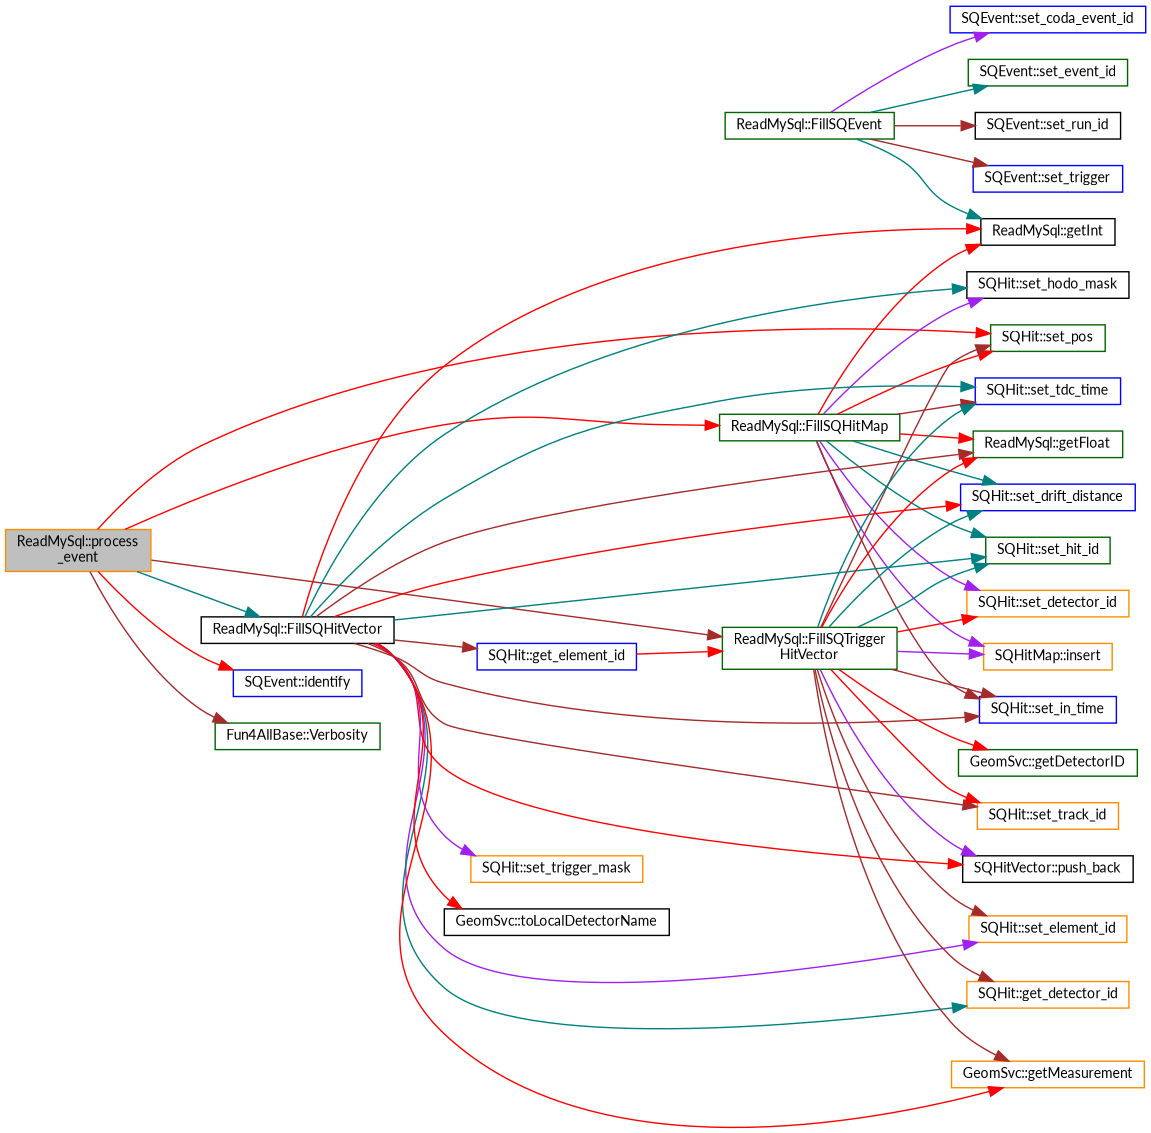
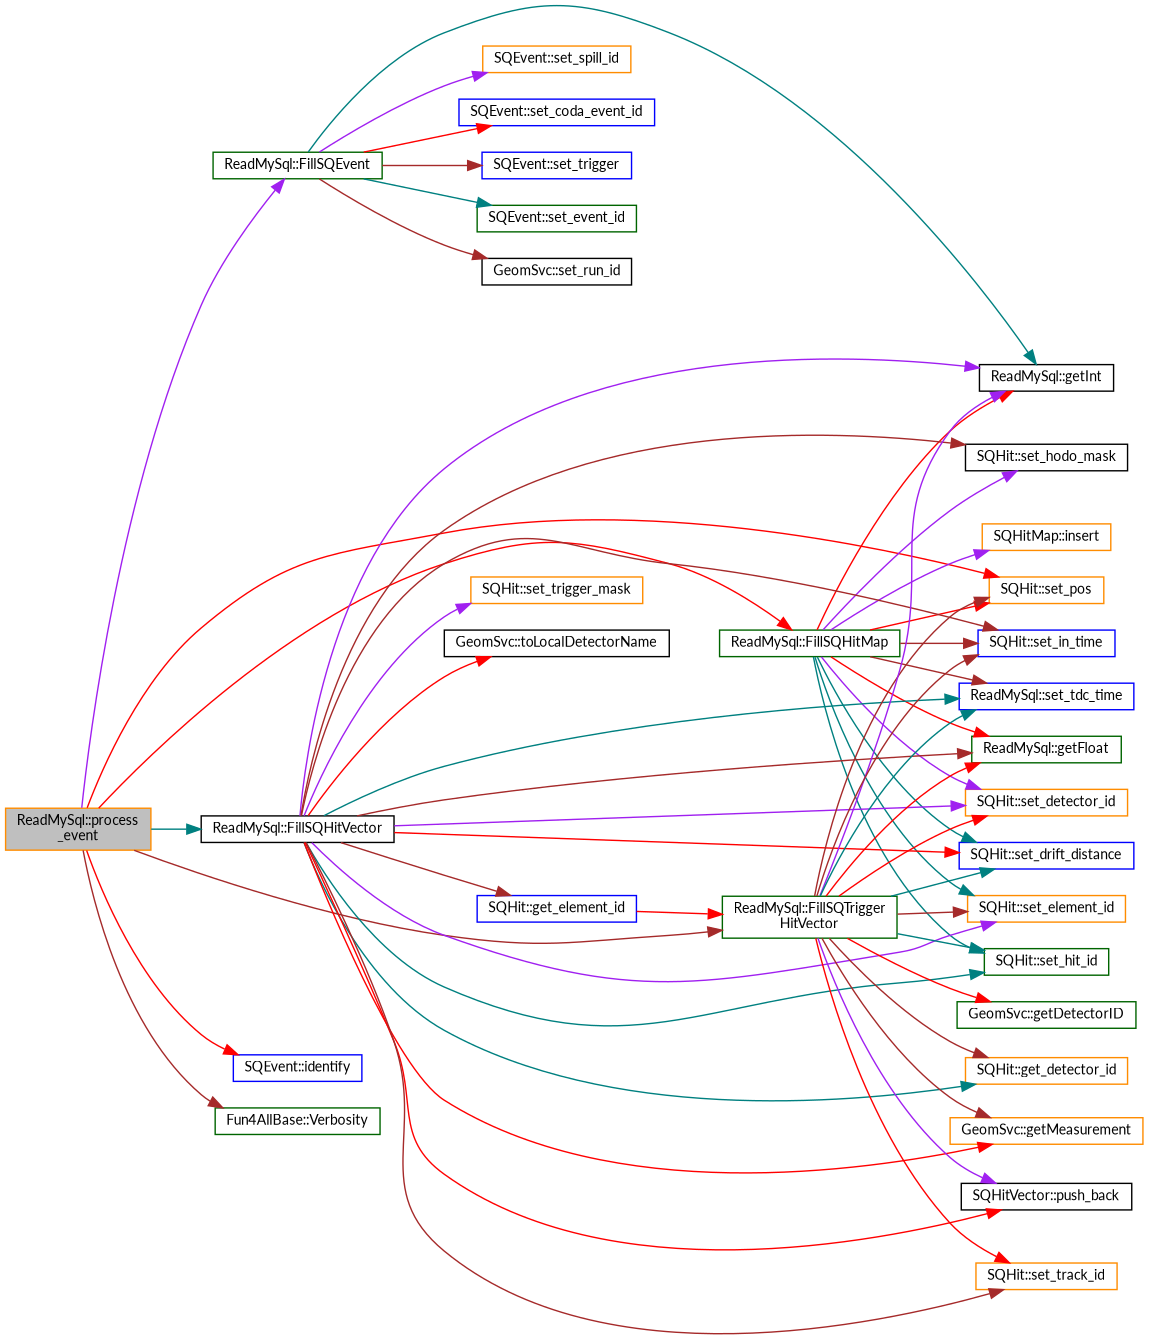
none -> (557, 59)
(901, 70) -> (420, 140)
(1048, 126) -> (557, 272)
(555, 302) -> (511, 426)
(1048, 338) -> (1047, 590)
(579, 367) -> (532, 484)
(1048, 391) -> (1047, 696)
none -> (141, 486)
(935, 653) -> (904, 652)
none -> (848, 742)
none -> (673, 816)
